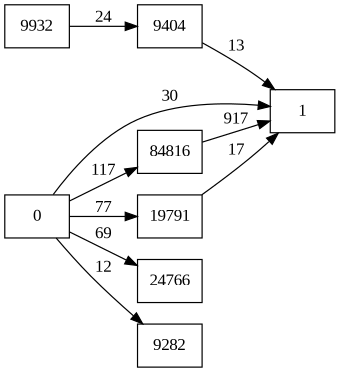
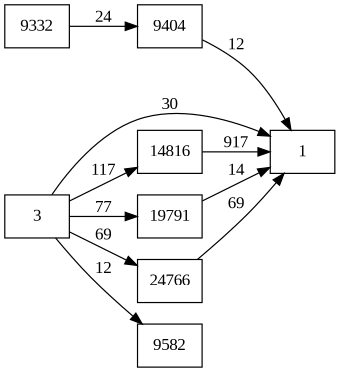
(37, 26) -> (37, 26)
(236, 46) -> (236, 45)
(236, 150) -> (236, 170)
(170, 152) -> (170, 152)
(37, 216) -> (37, 216)
none -> (239, 223)
(170, 346) -> (170, 346)
